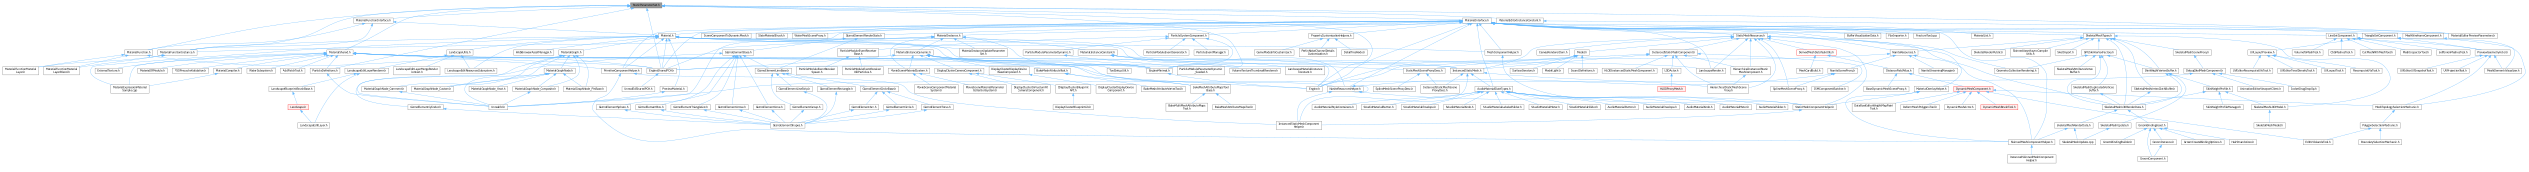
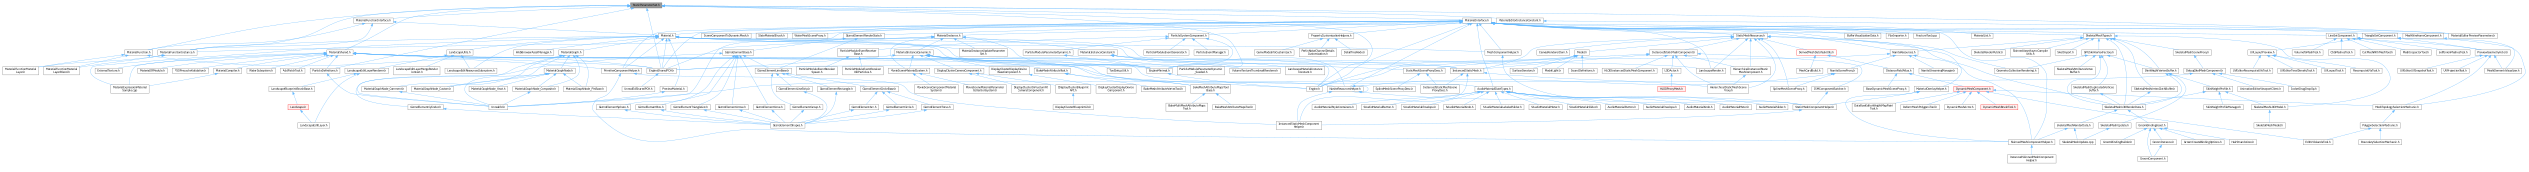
(1851, 53) -> (1821, 99)
(1478, 78) -> (1173, 79)
